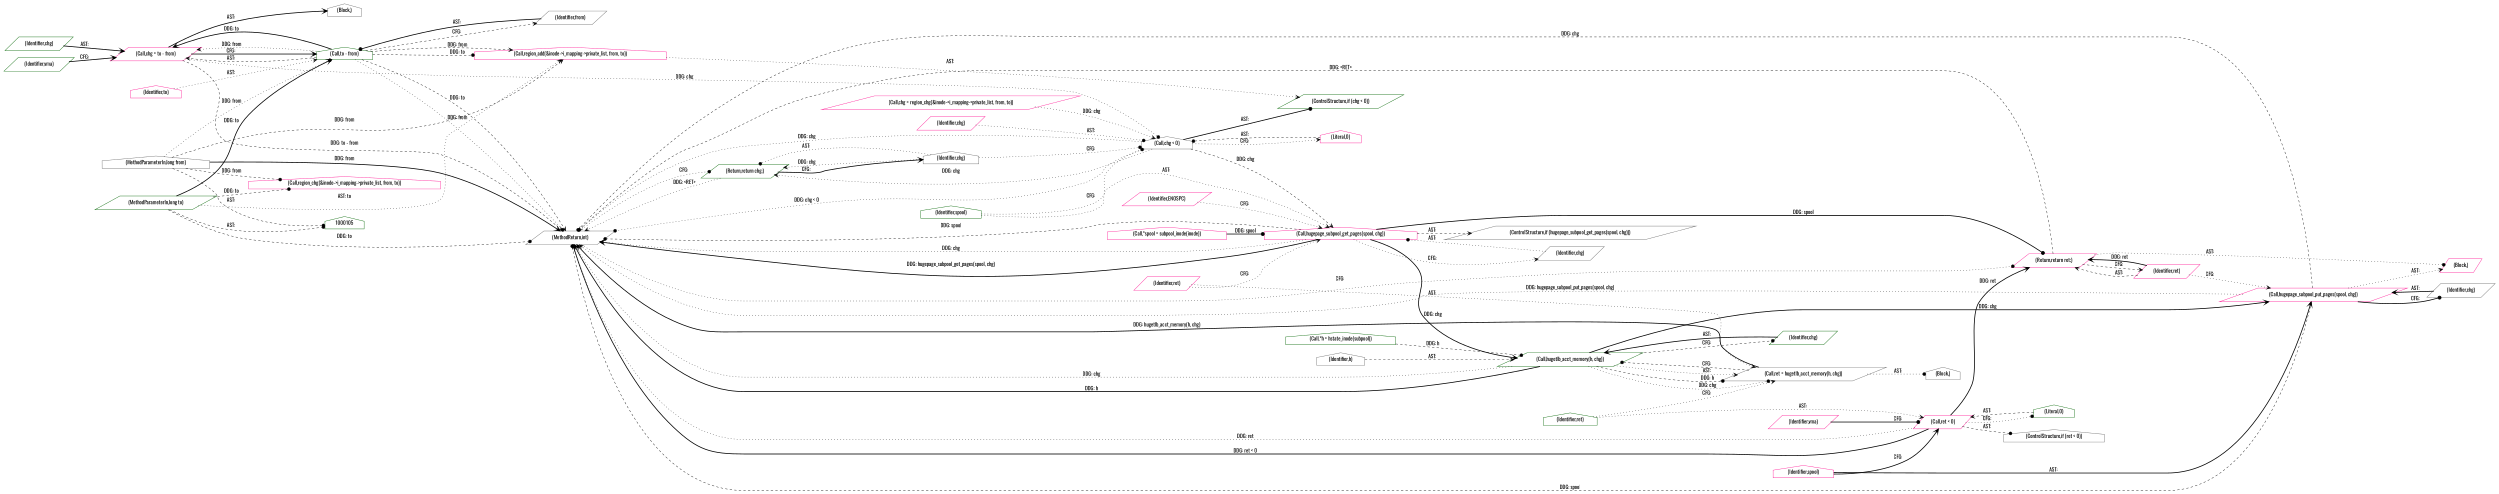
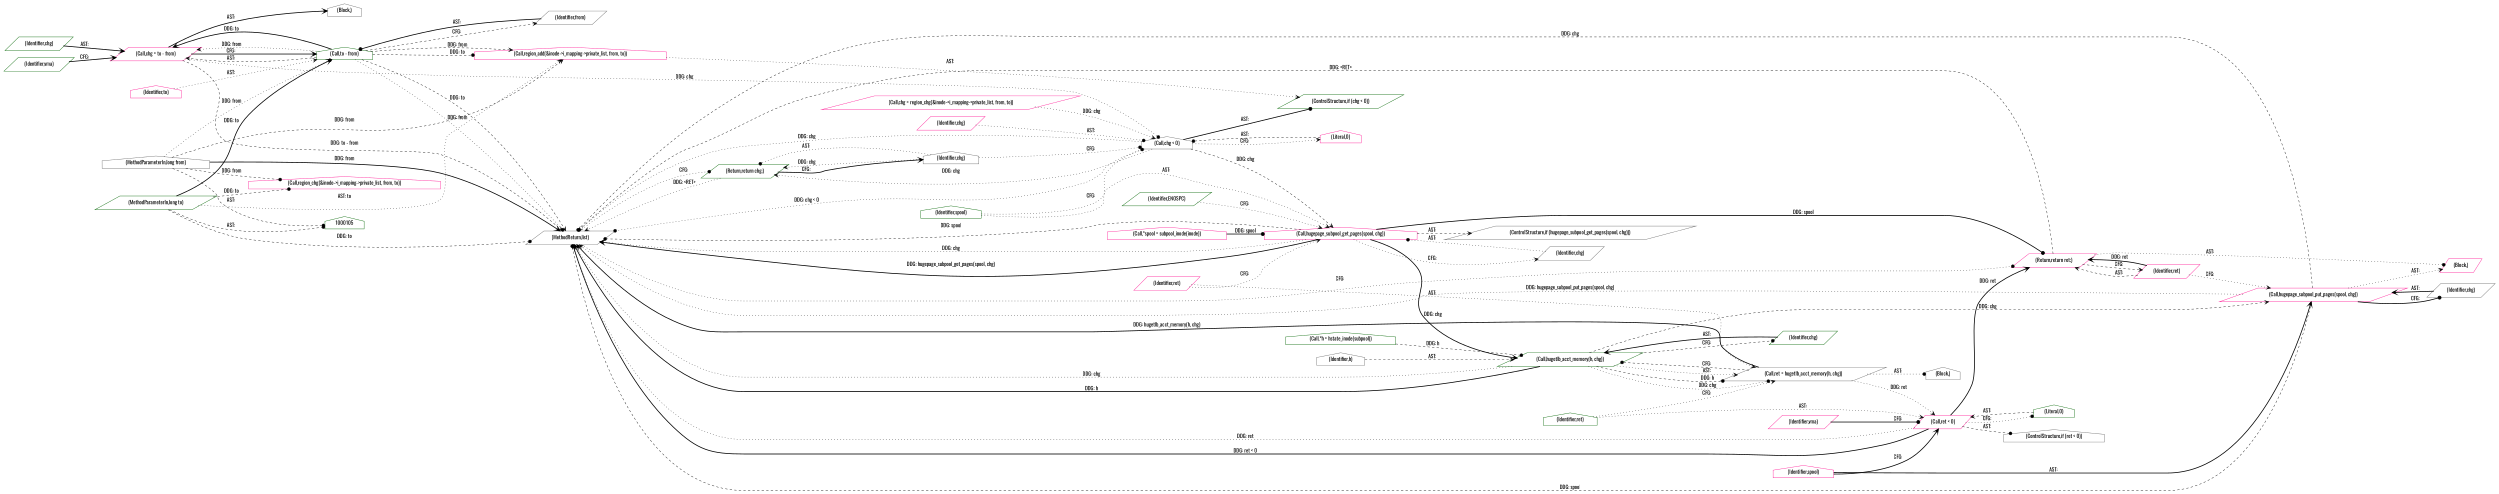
(1167, 199) -> (1167, 199)
(570, 238) -> (570, 238)
(1925, 310) -> (1925, 310)
none -> (1894, 392)
